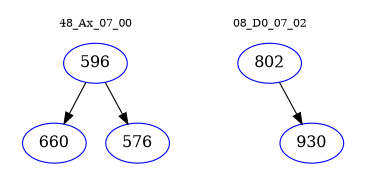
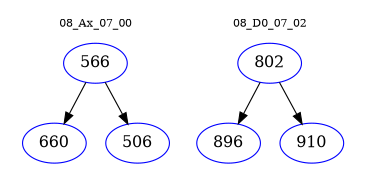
(96, 24) -> (96, 24)
(95, 63) -> (95, 63)
(138, 143) -> (138, 143)
none -> (229, 143)
(312, 143) -> (312, 143)
